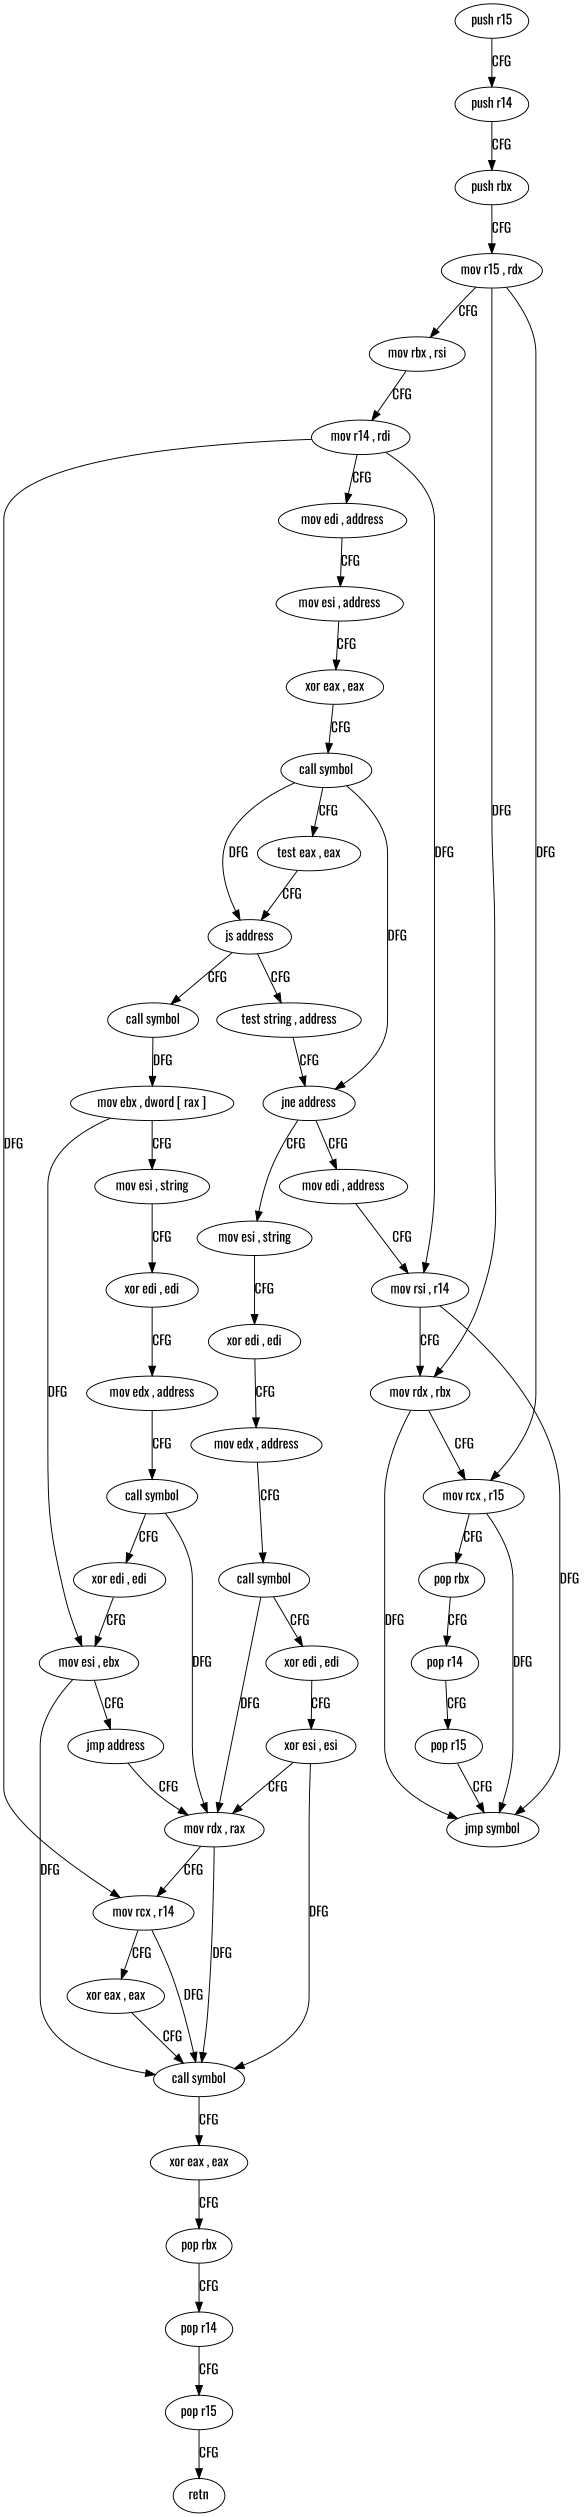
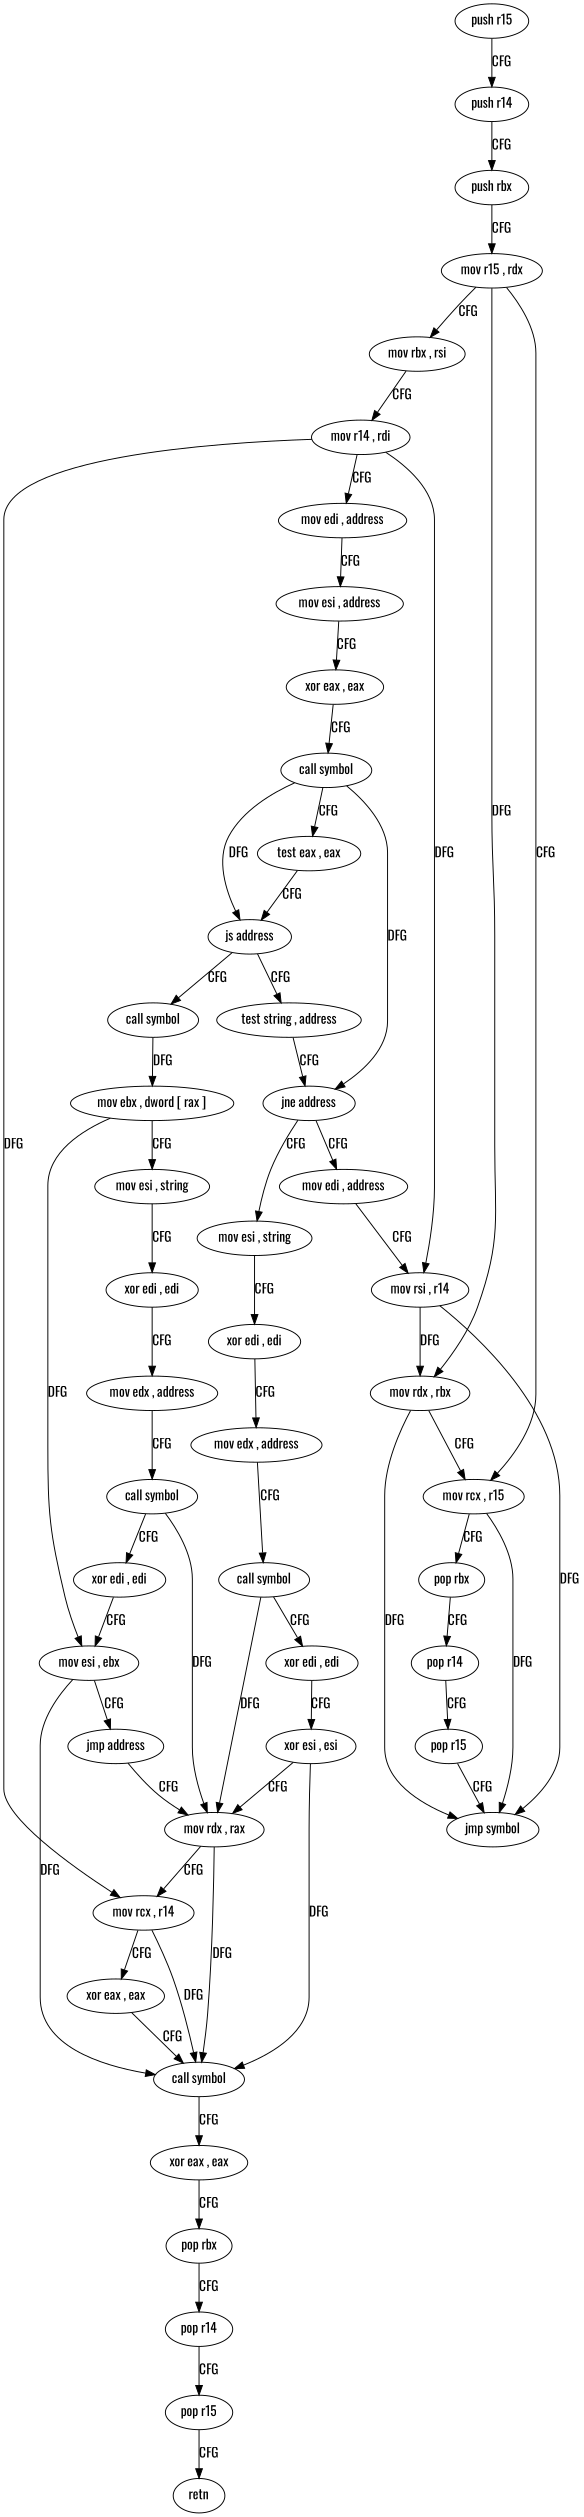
(546, 854) -> (546, 854)
(430, 1342) -> (430, 1342)
